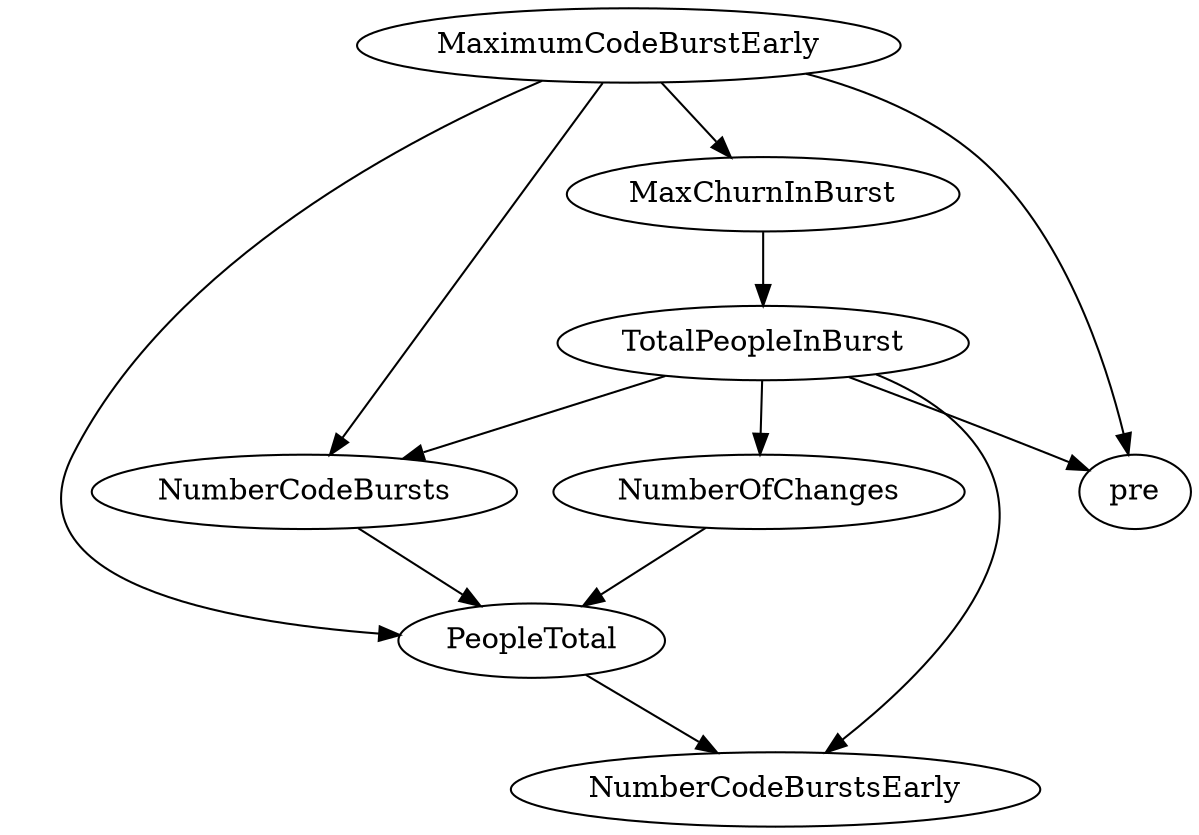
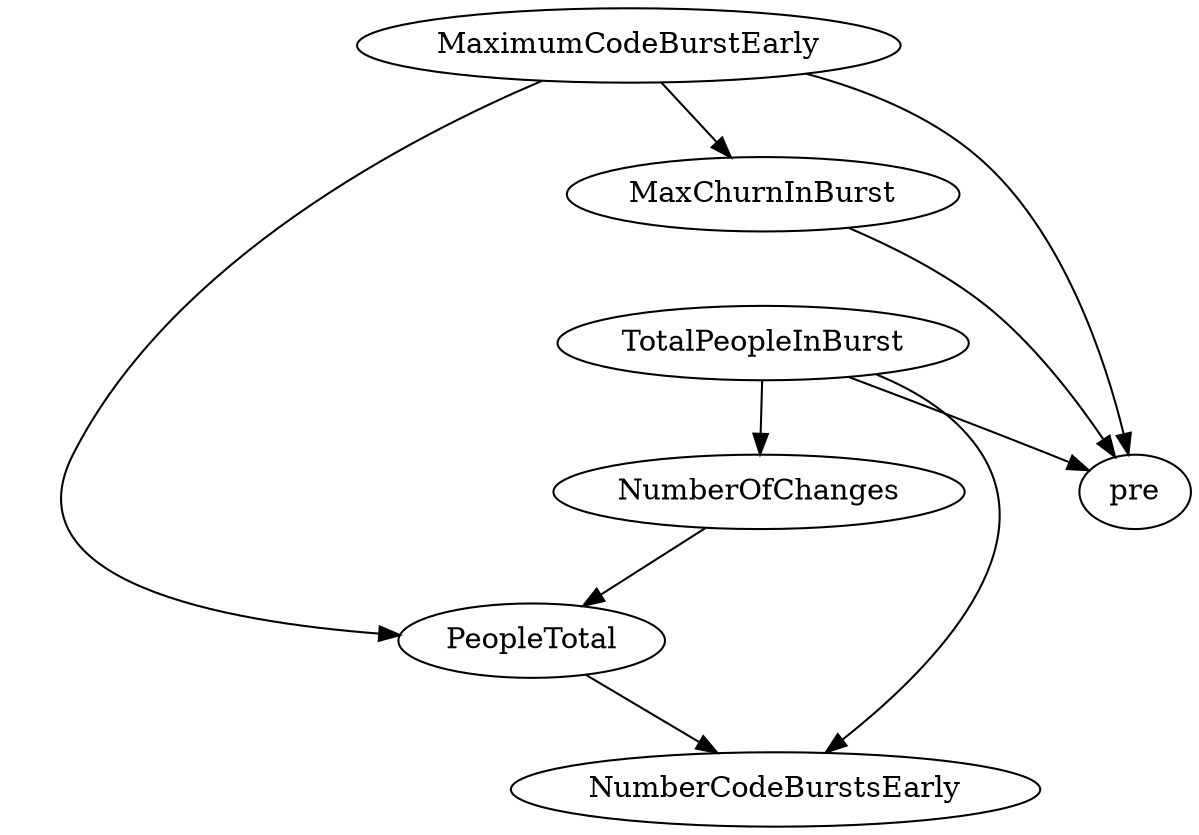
(763, 259) -> (994, 312)
(304, 492) -> none
